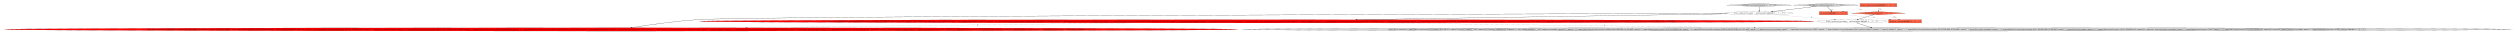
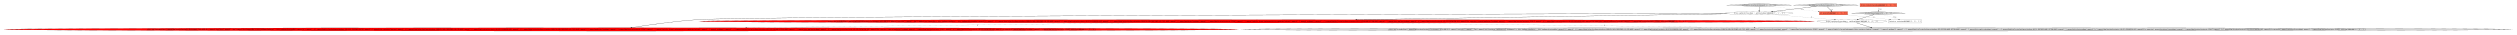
(1856, 9) -> (1791, 9)
(1878, 13) -> (1878, 13)
(1905, 21) -> (1905, 21)
